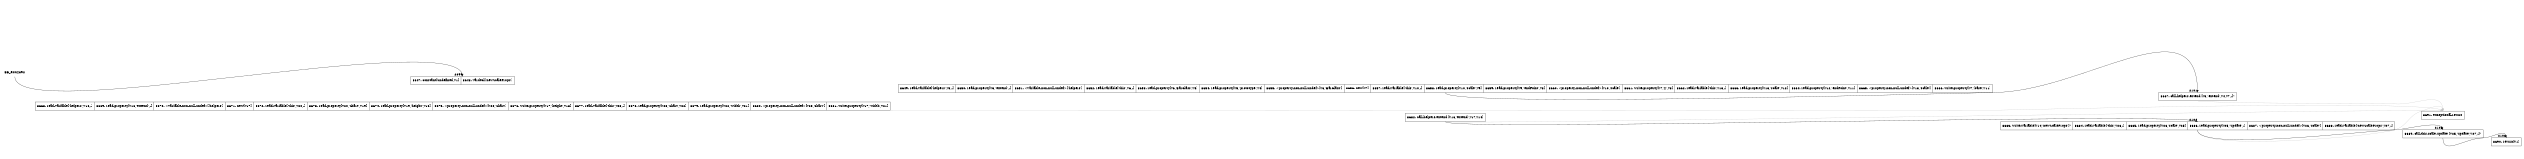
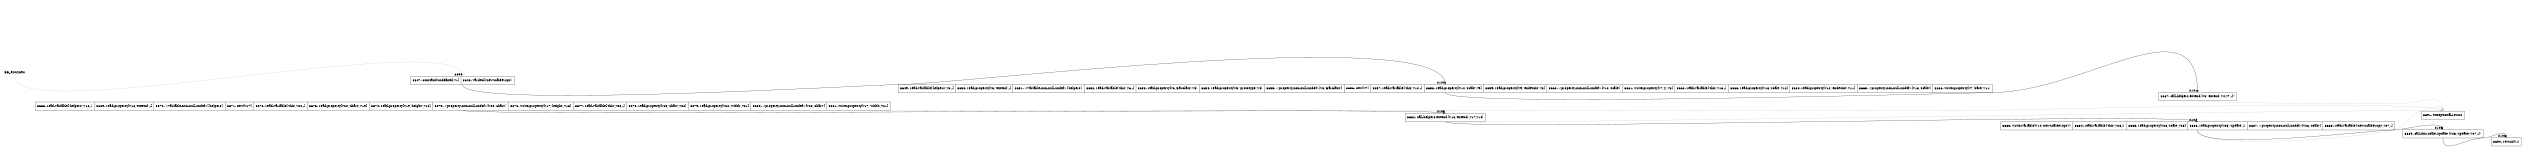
(238, 77) -> (238, 77)
none -> (956, 81)
none -> (830, 112)
